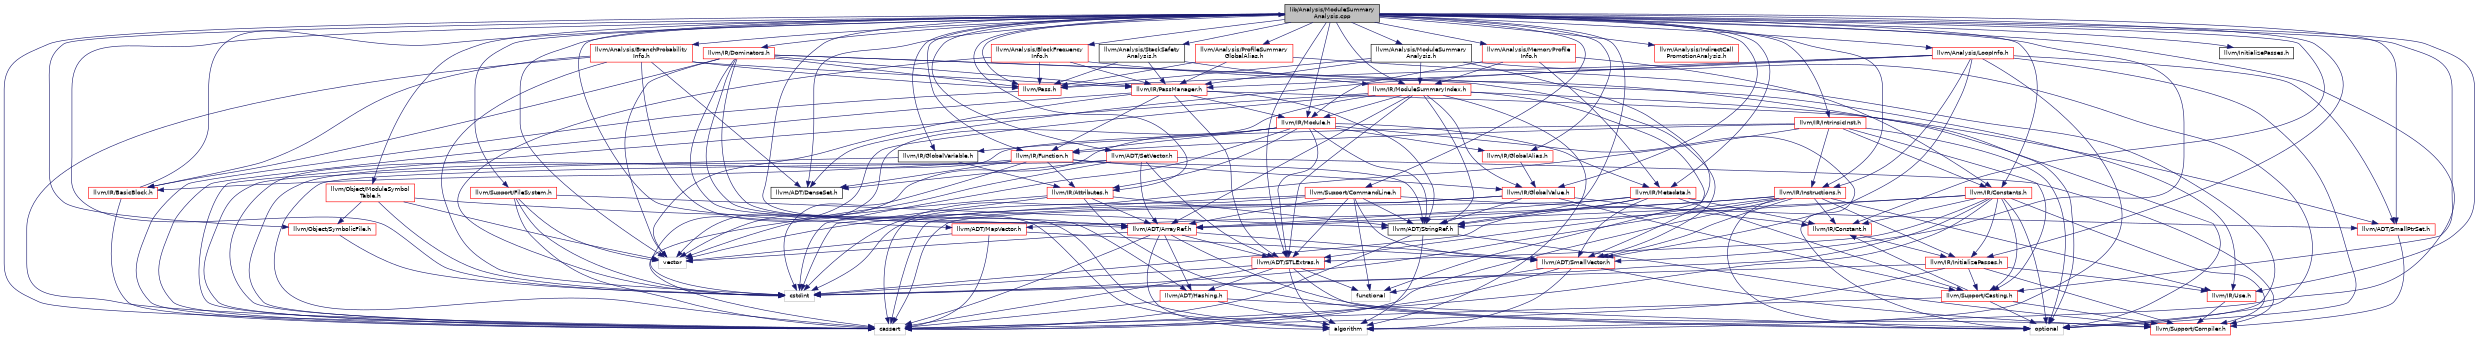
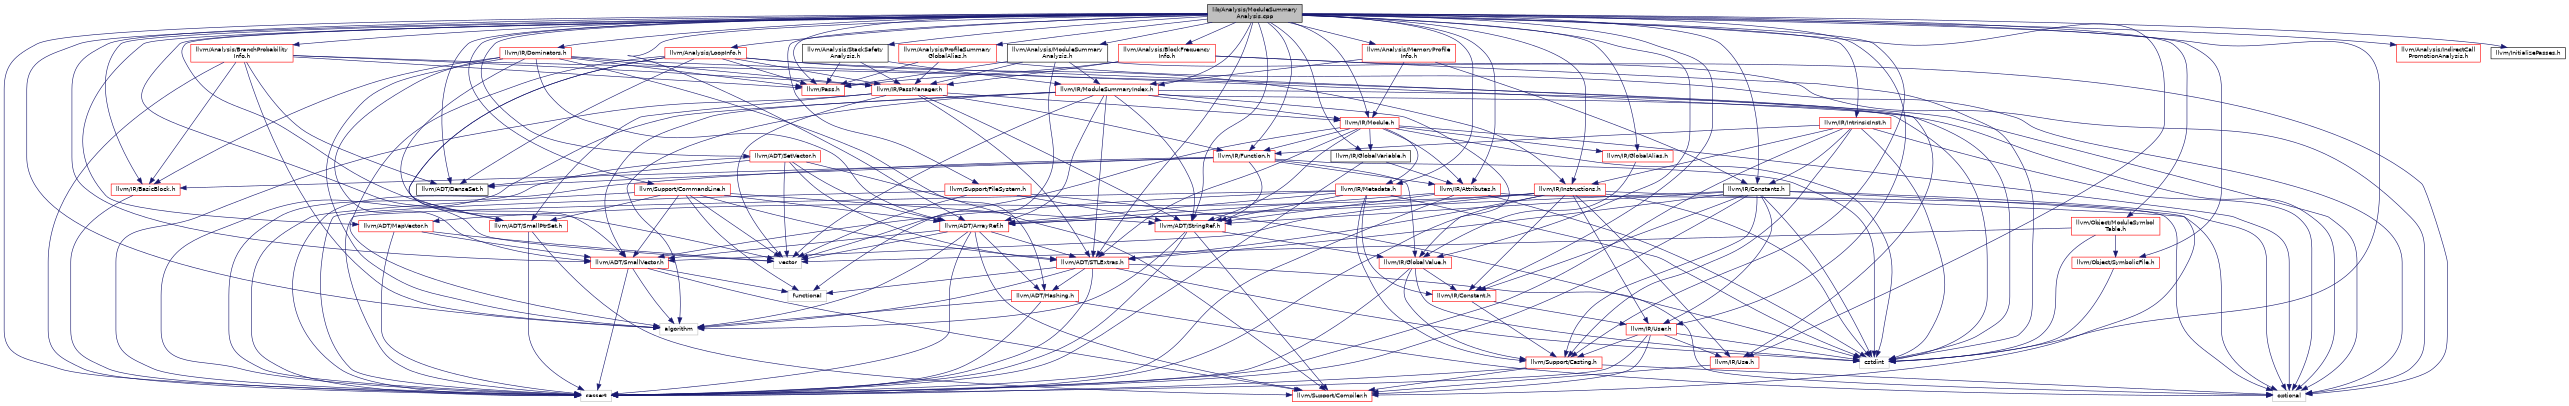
(472, 41) -> (591, 22)
(1622, 140) -> none
(218, 178) -> (528, 325)
(1999, 193) -> (1757, 190)
(1484, 210) -> (1265, 239)
(680, 213) -> none
(1423, 229) -> (1190, 226)
(1966, 263) -> (1651, 329)
(1920, 269) -> (1513, 329)
